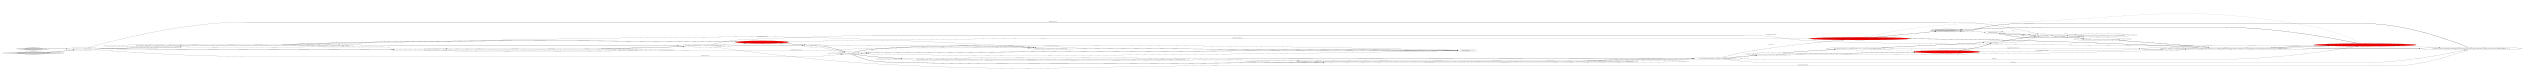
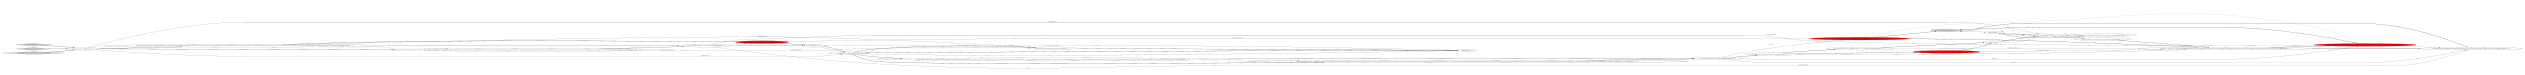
none -> (33, 45)
